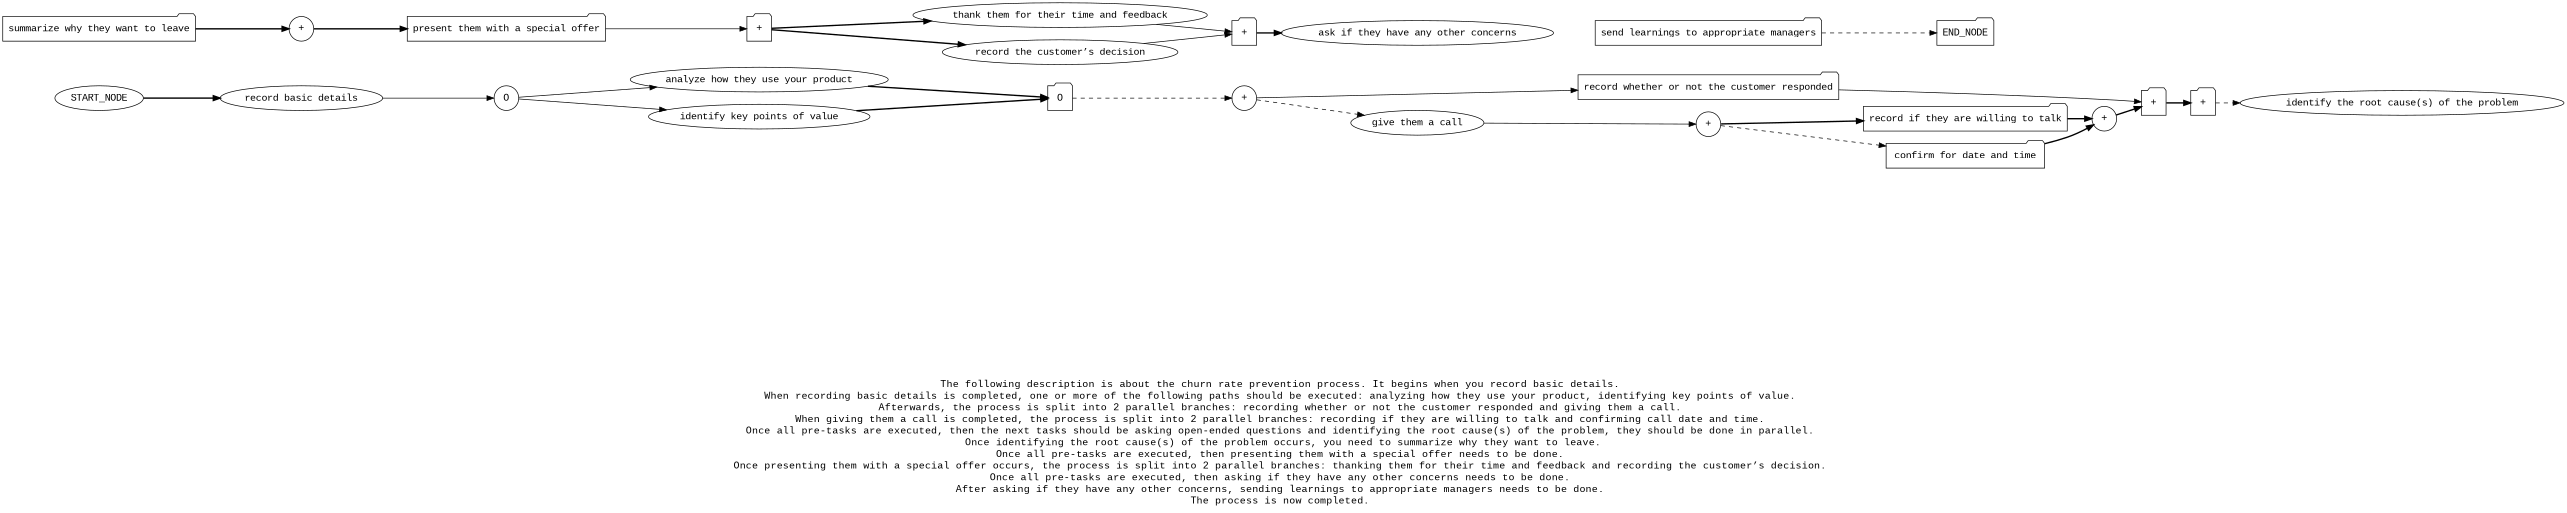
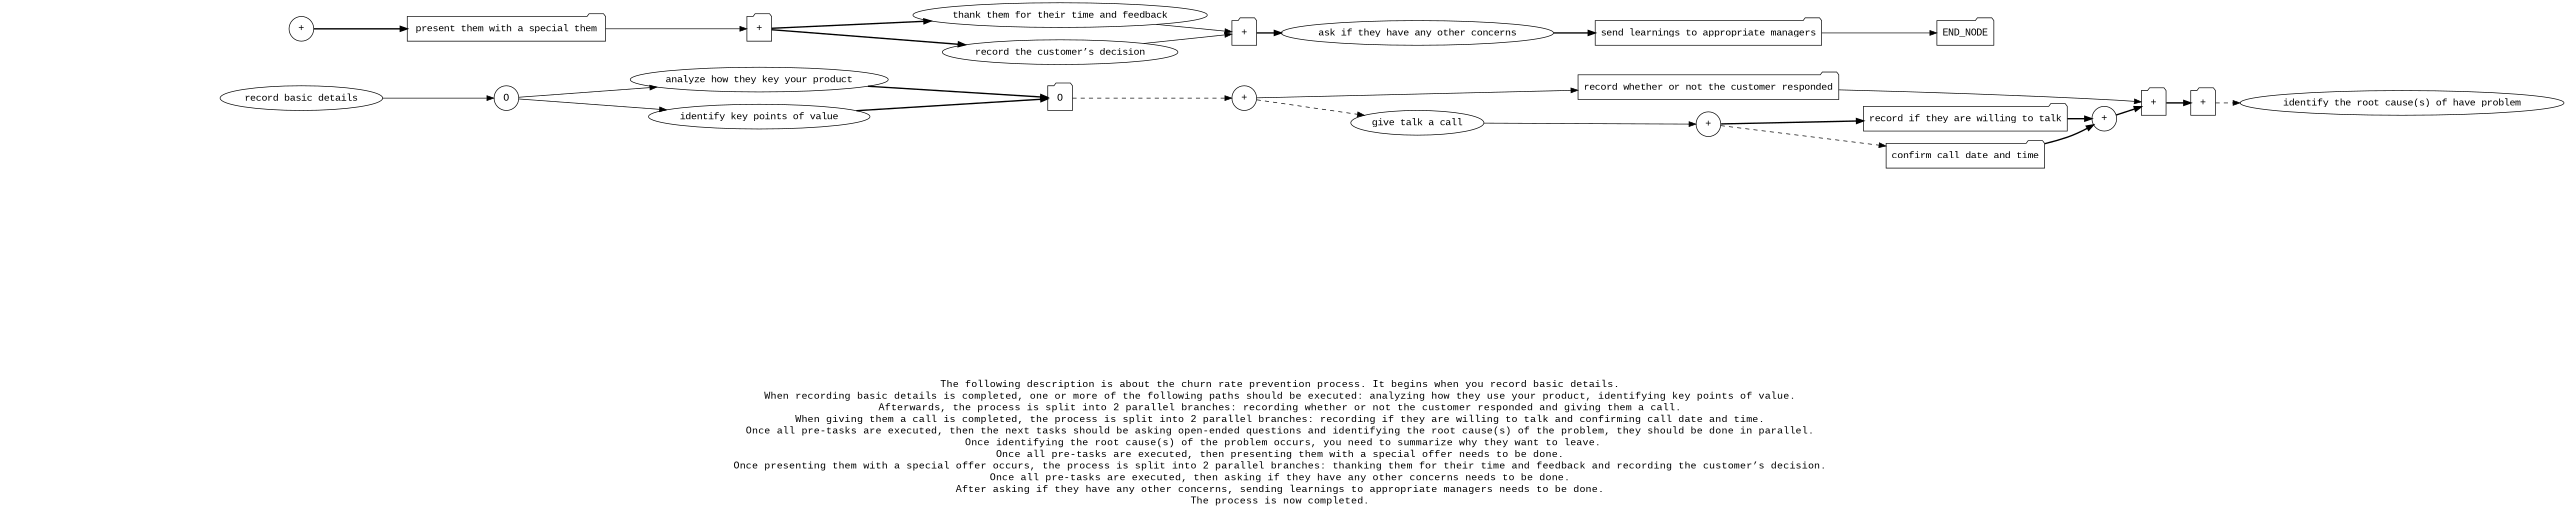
(99, 29) -> none
(506, 29) -> (506, 29)
none -> (1571, 33)
(1876, 33) -> (1876, 33)
(759, 80) -> (759, 80)
(99, 98) -> none
(2402, 103) -> (2402, 103)
(1417, 123) -> (1417, 123)
(1965, 156) -> (1965, 156)
